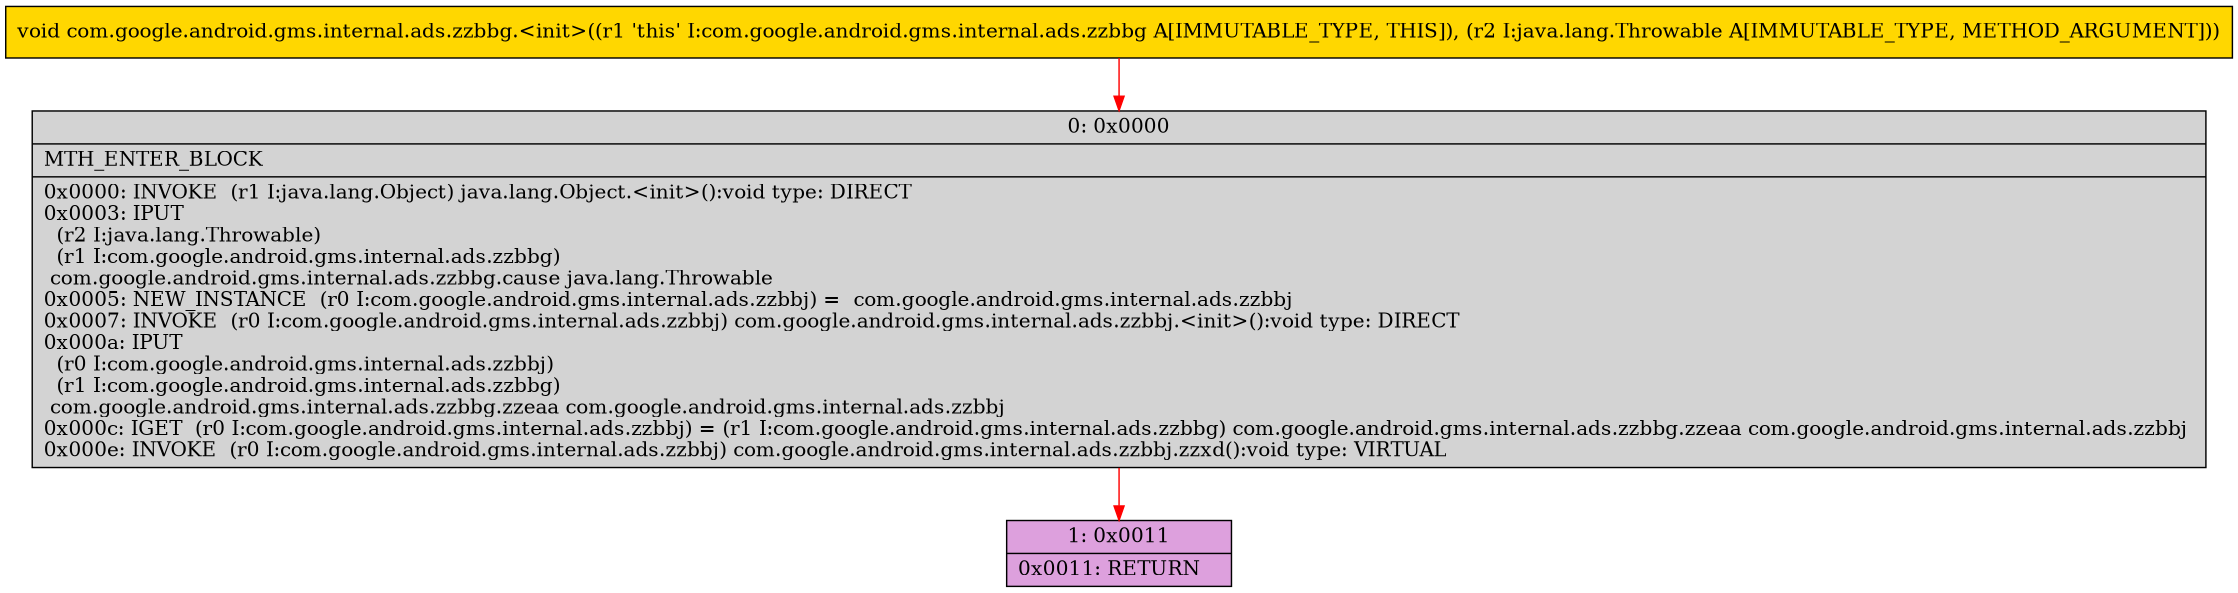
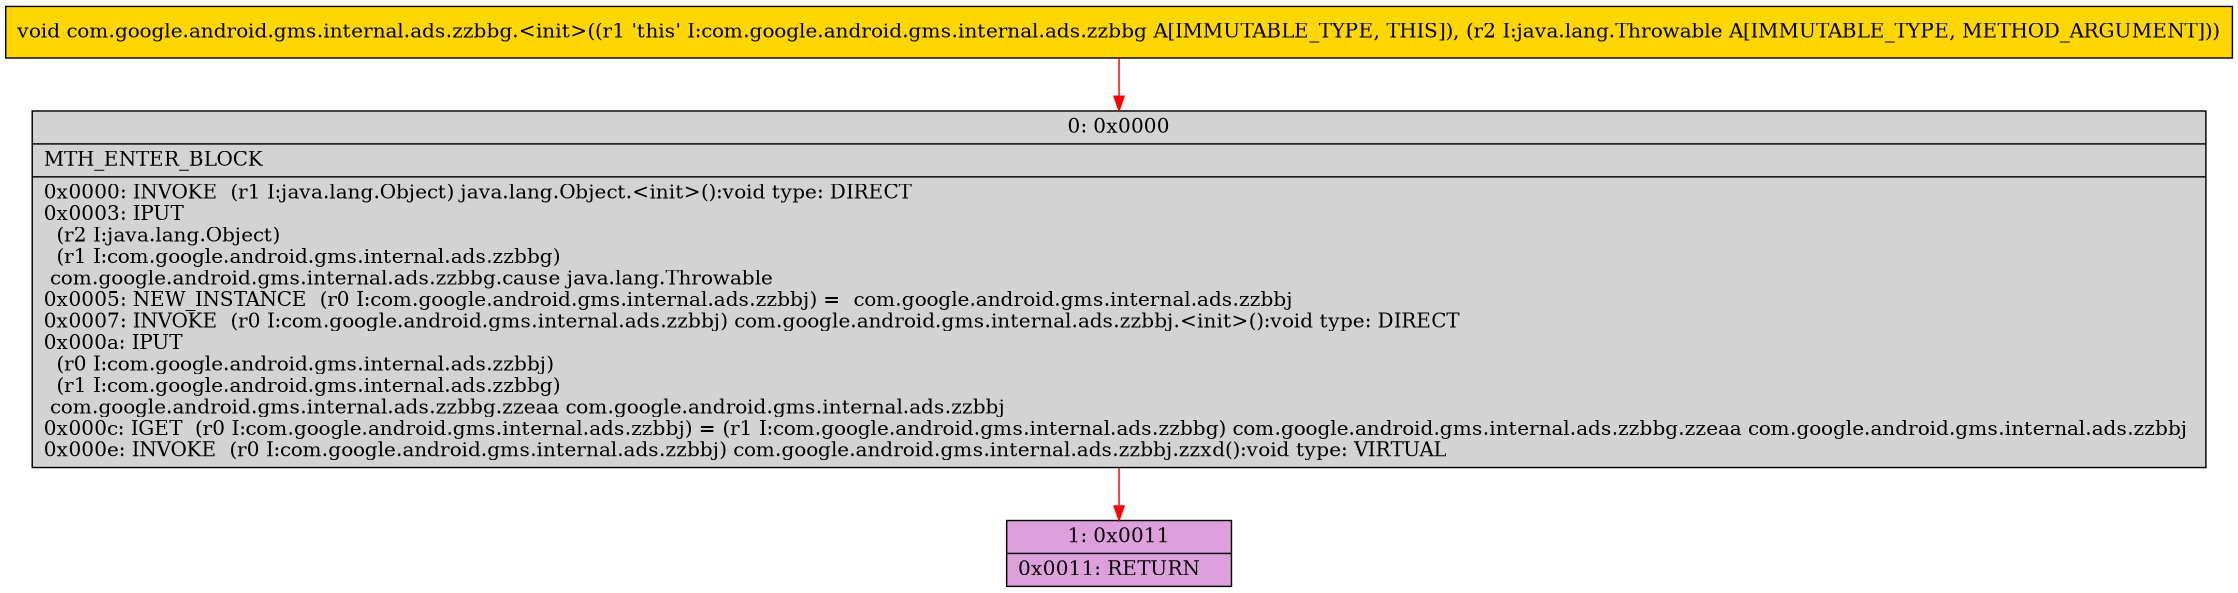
(183, 236) -> (163, 236)
